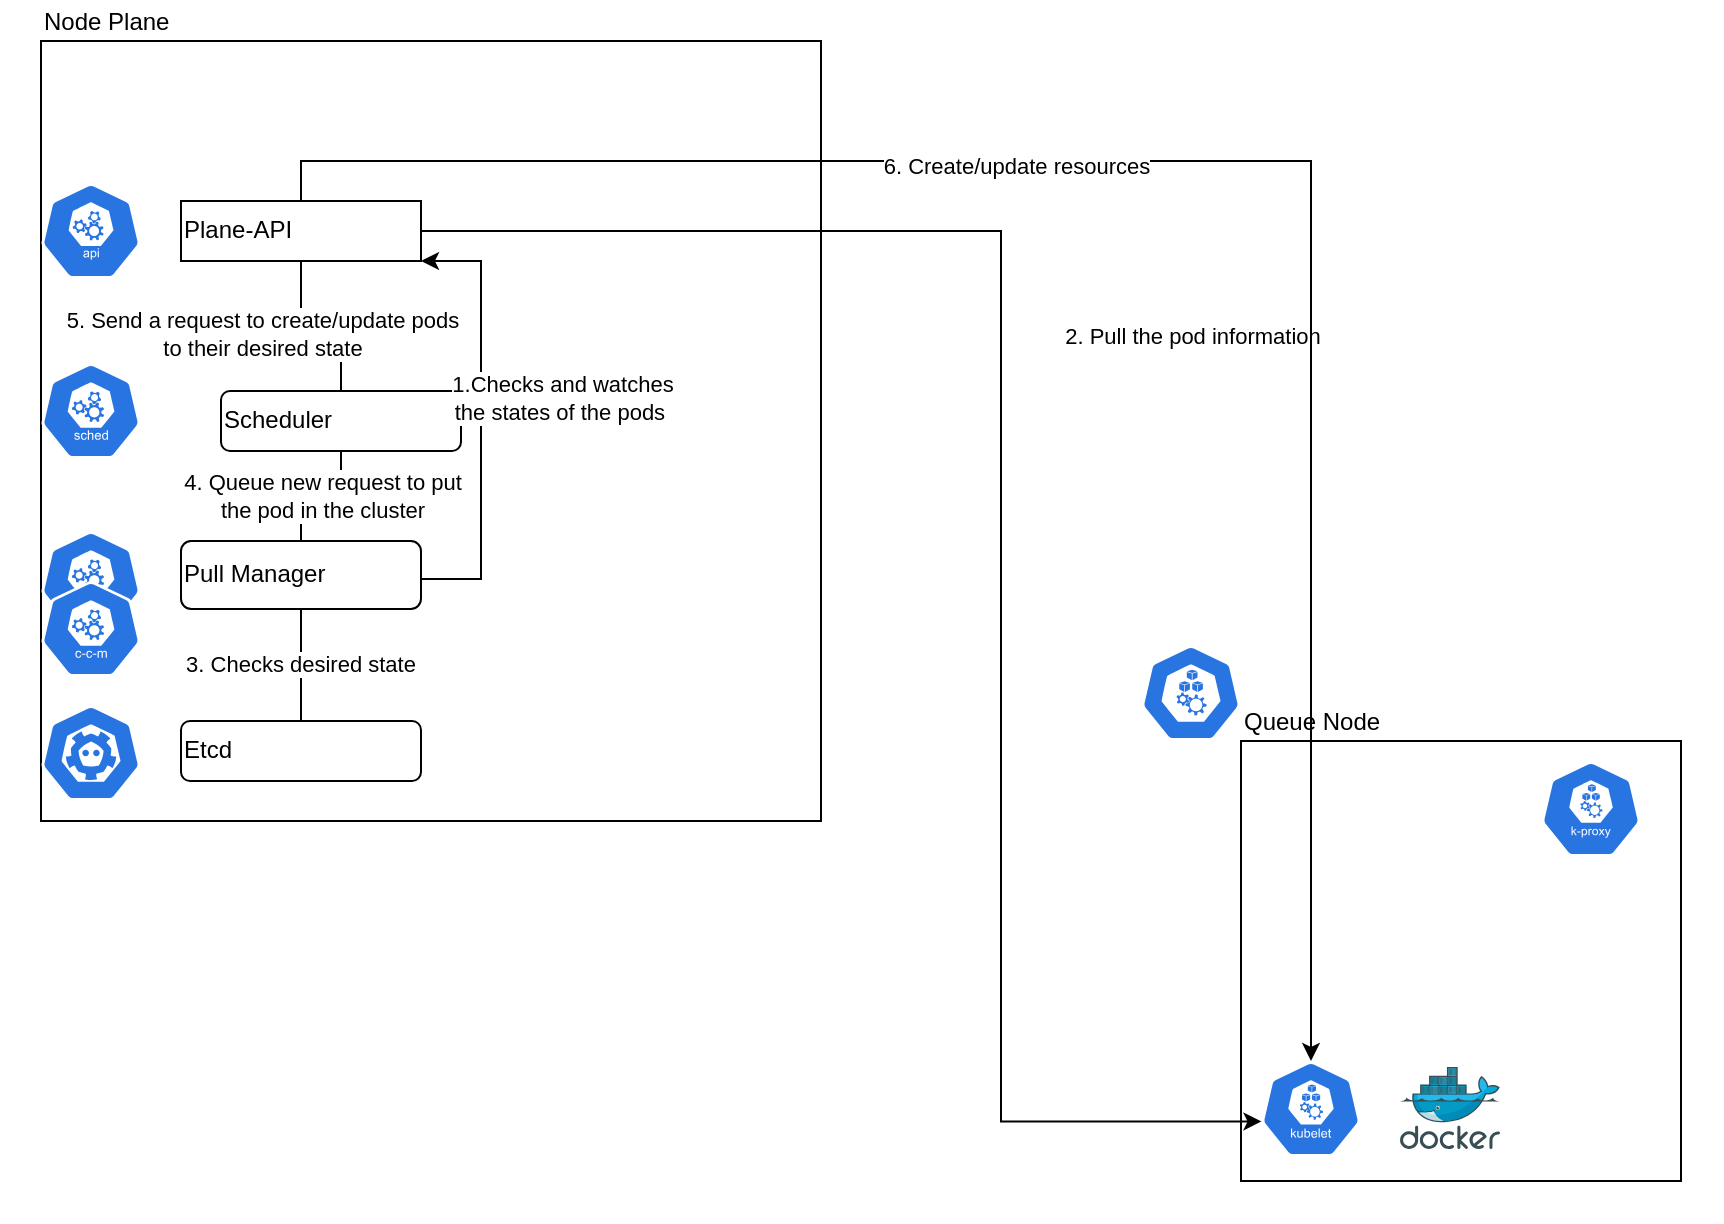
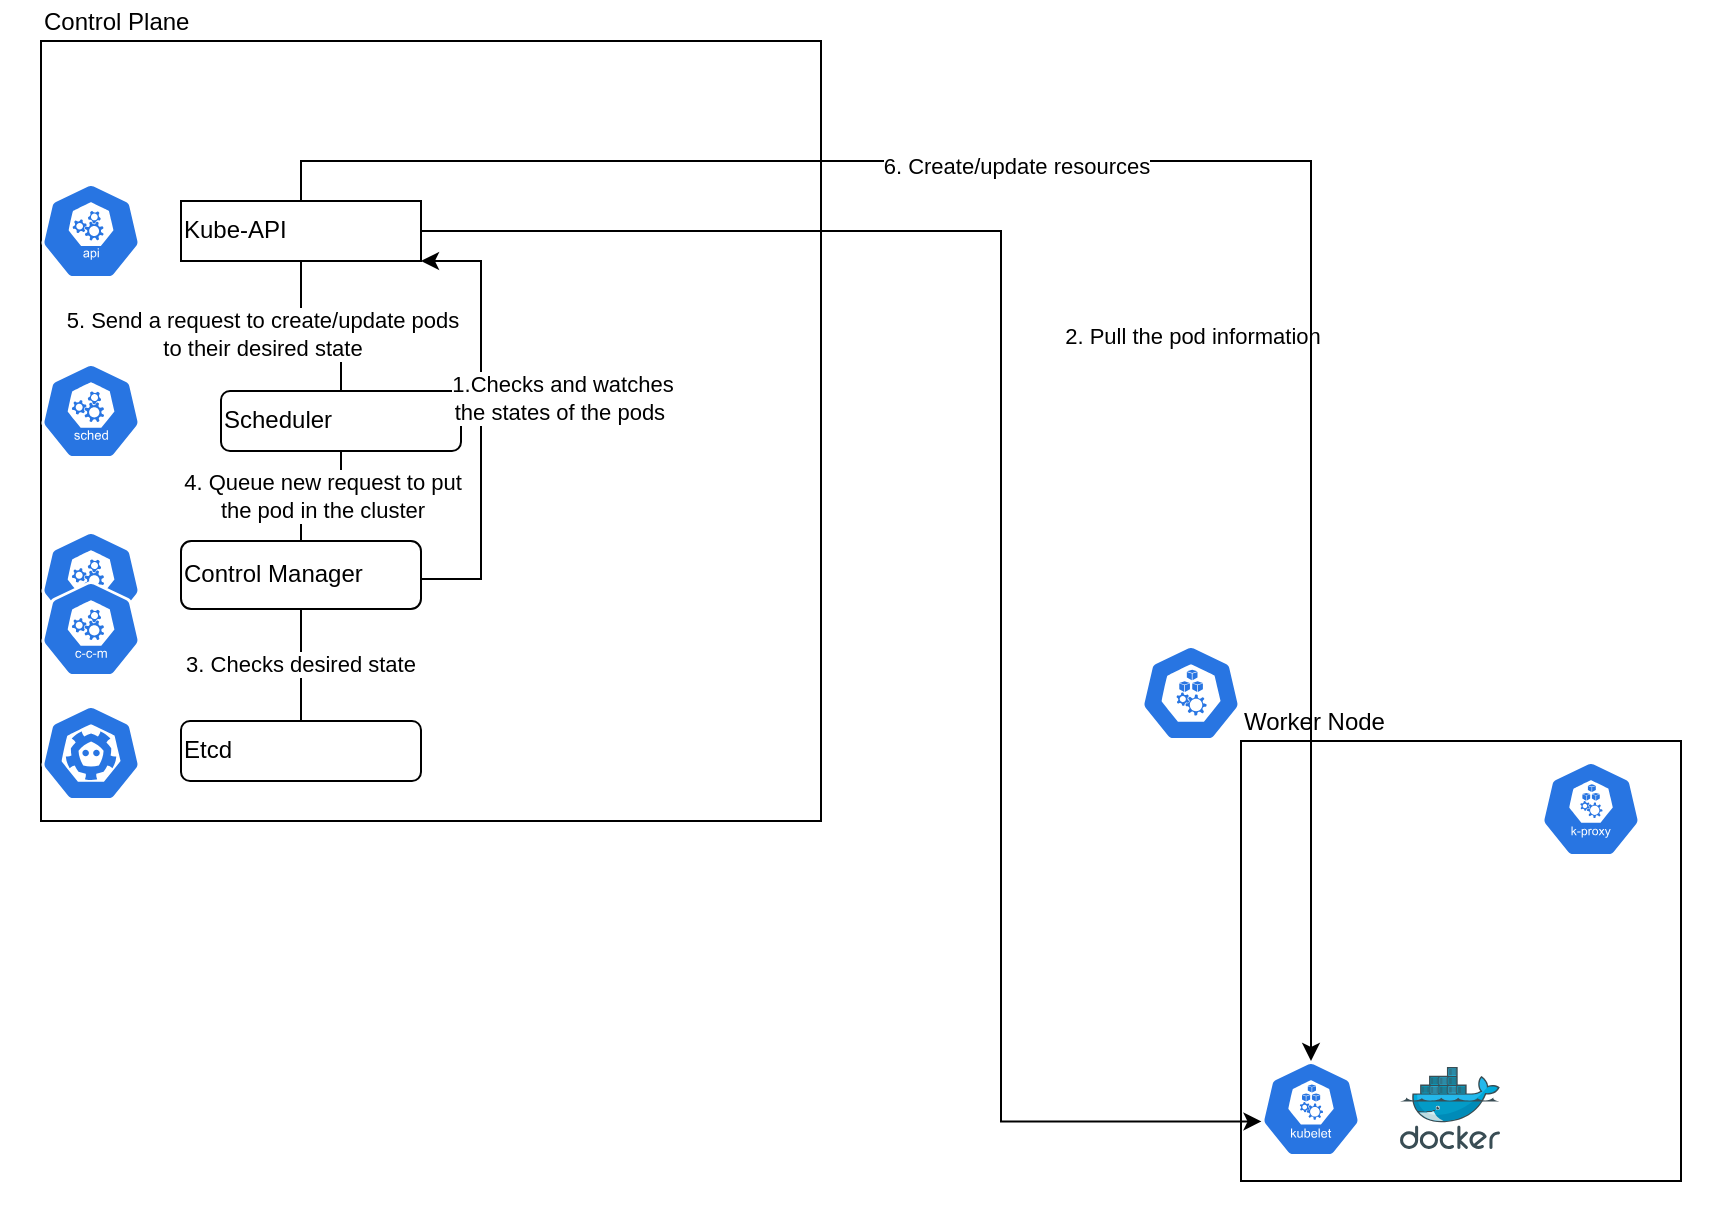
(106, 21) -> (123, 21)
(242, 231) -> (239, 231)
(256, 575) -> (280, 575)
(1309, 721) -> (1316, 721)
